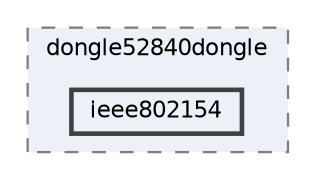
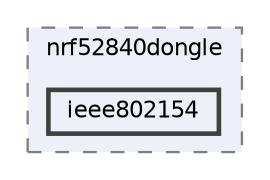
(158, 50) -> (135, 50)
